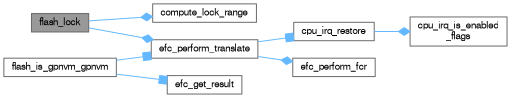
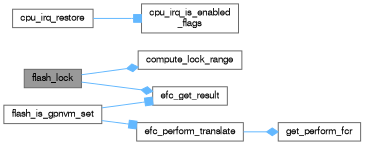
(386, 32) -> (112, 18)
(115, 33) -> (111, 86)
(271, 40) -> none
(60, 67) -> (53, 114)
(334, 67) -> (319, 132)
